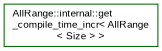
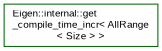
(81, 25) -> (81, 25)
